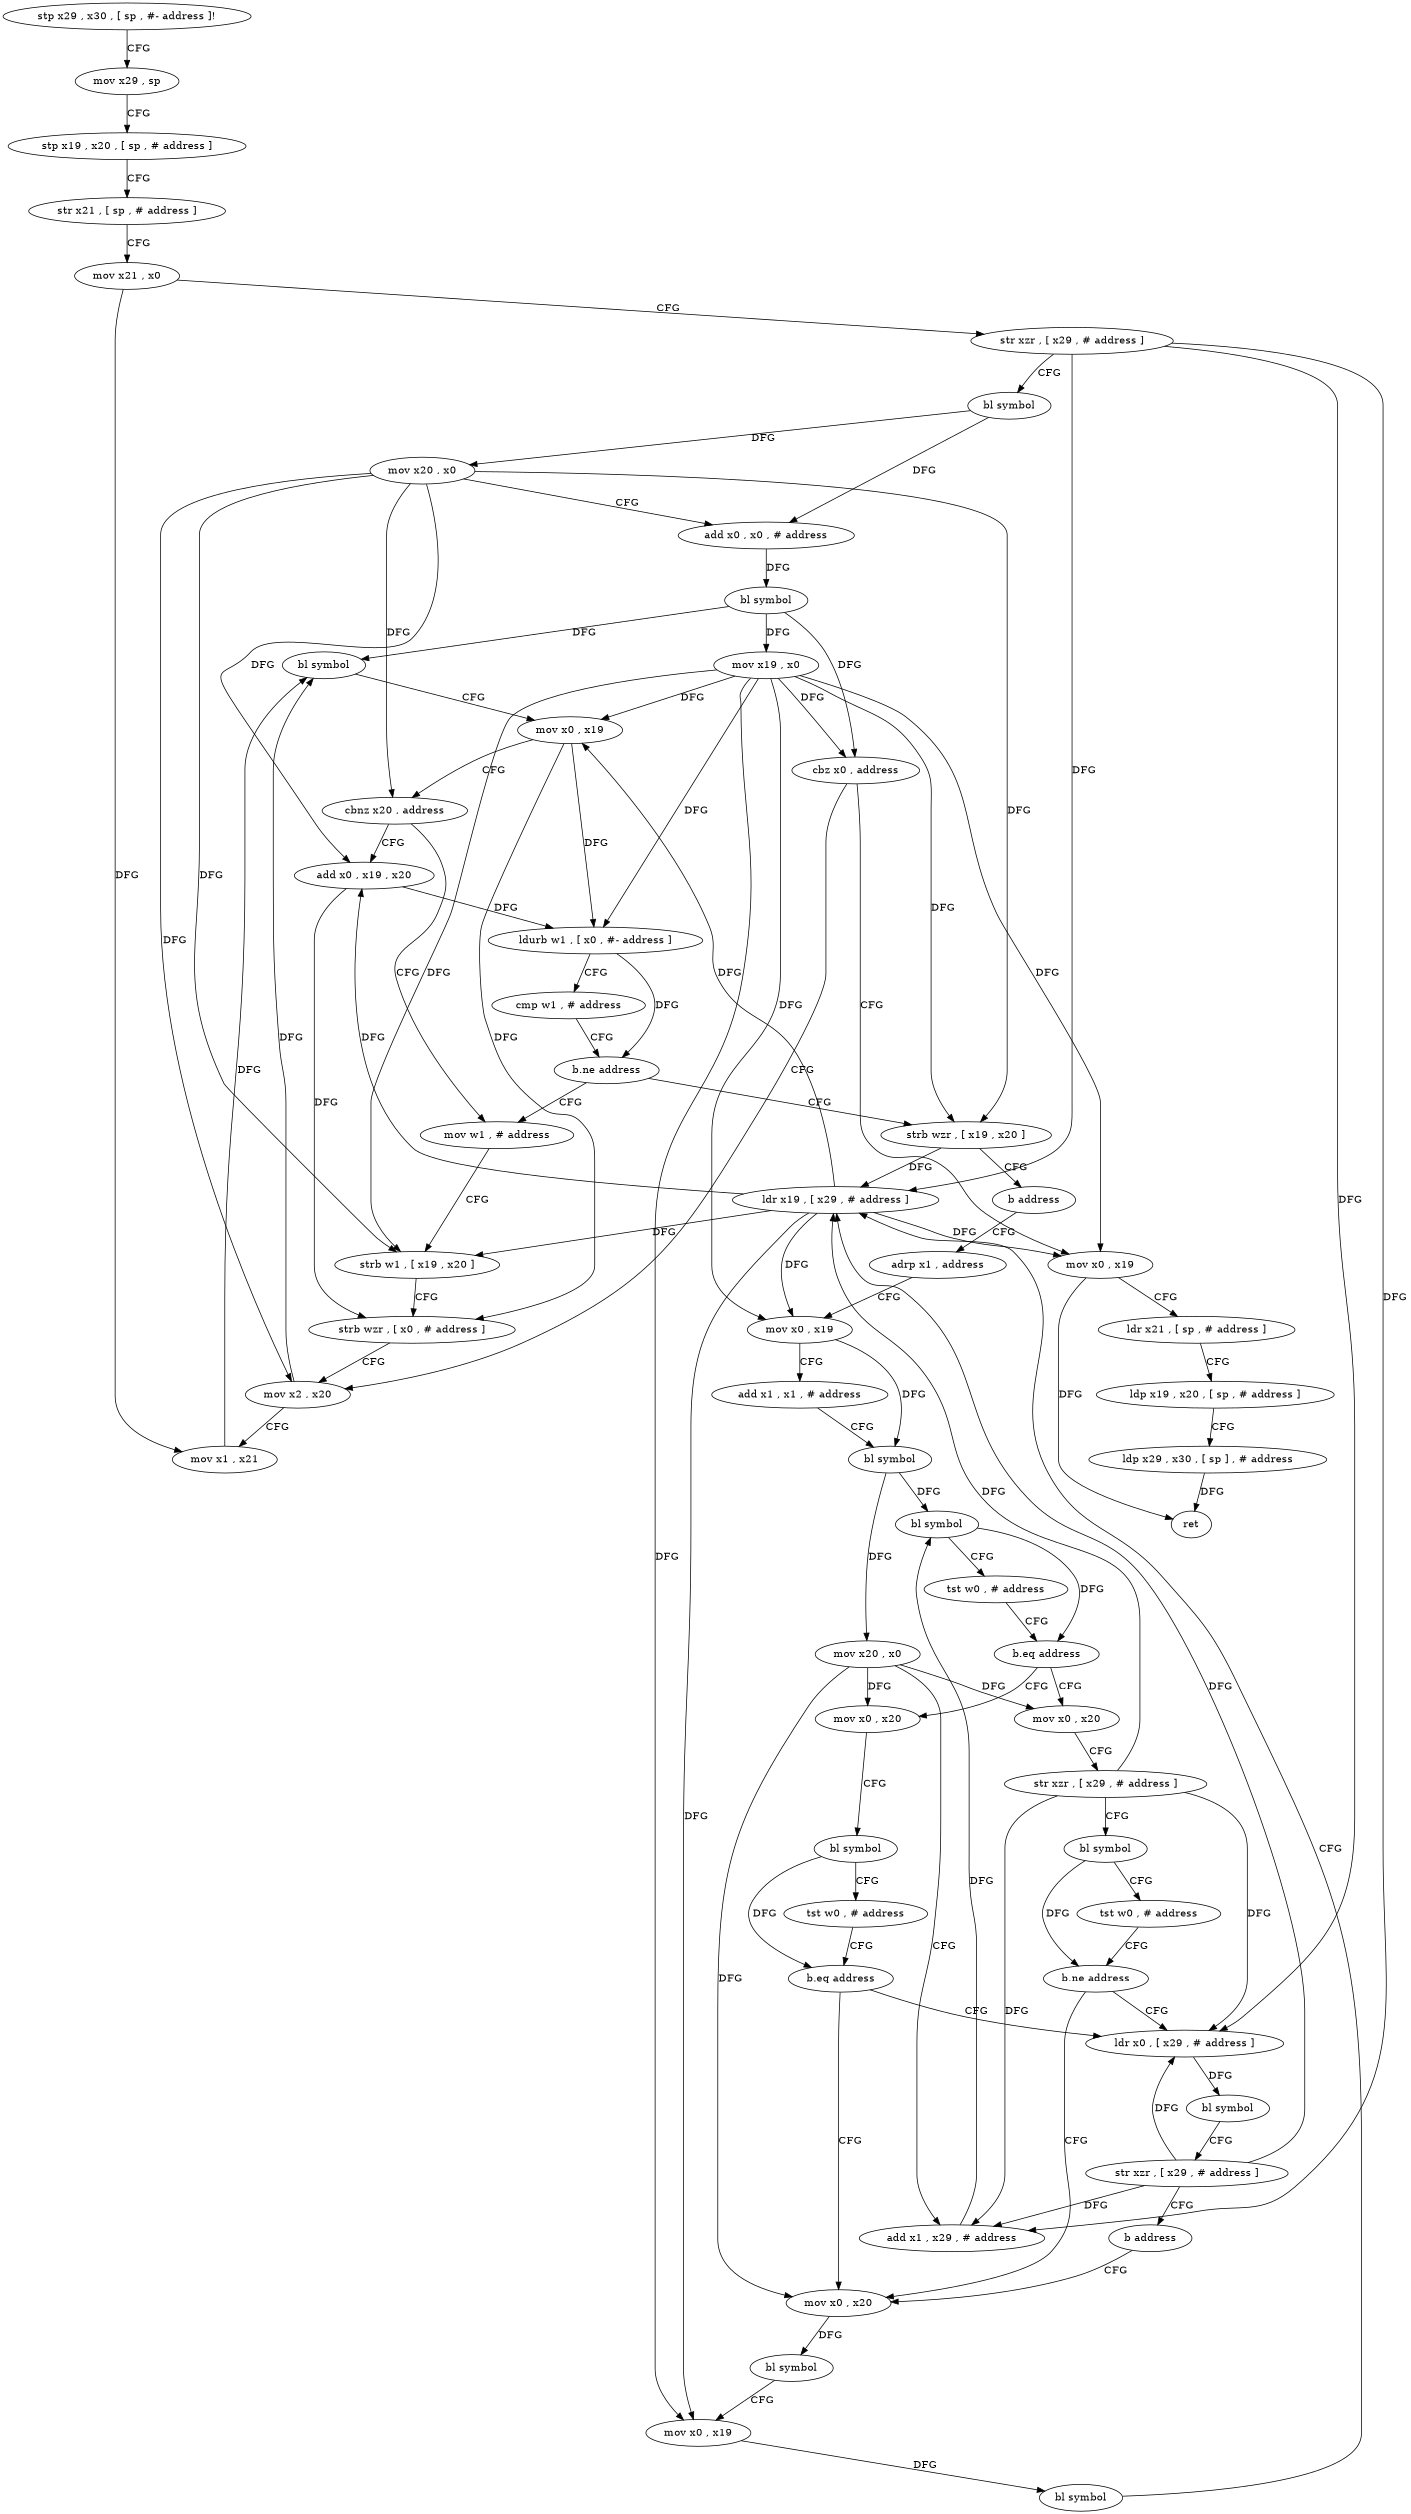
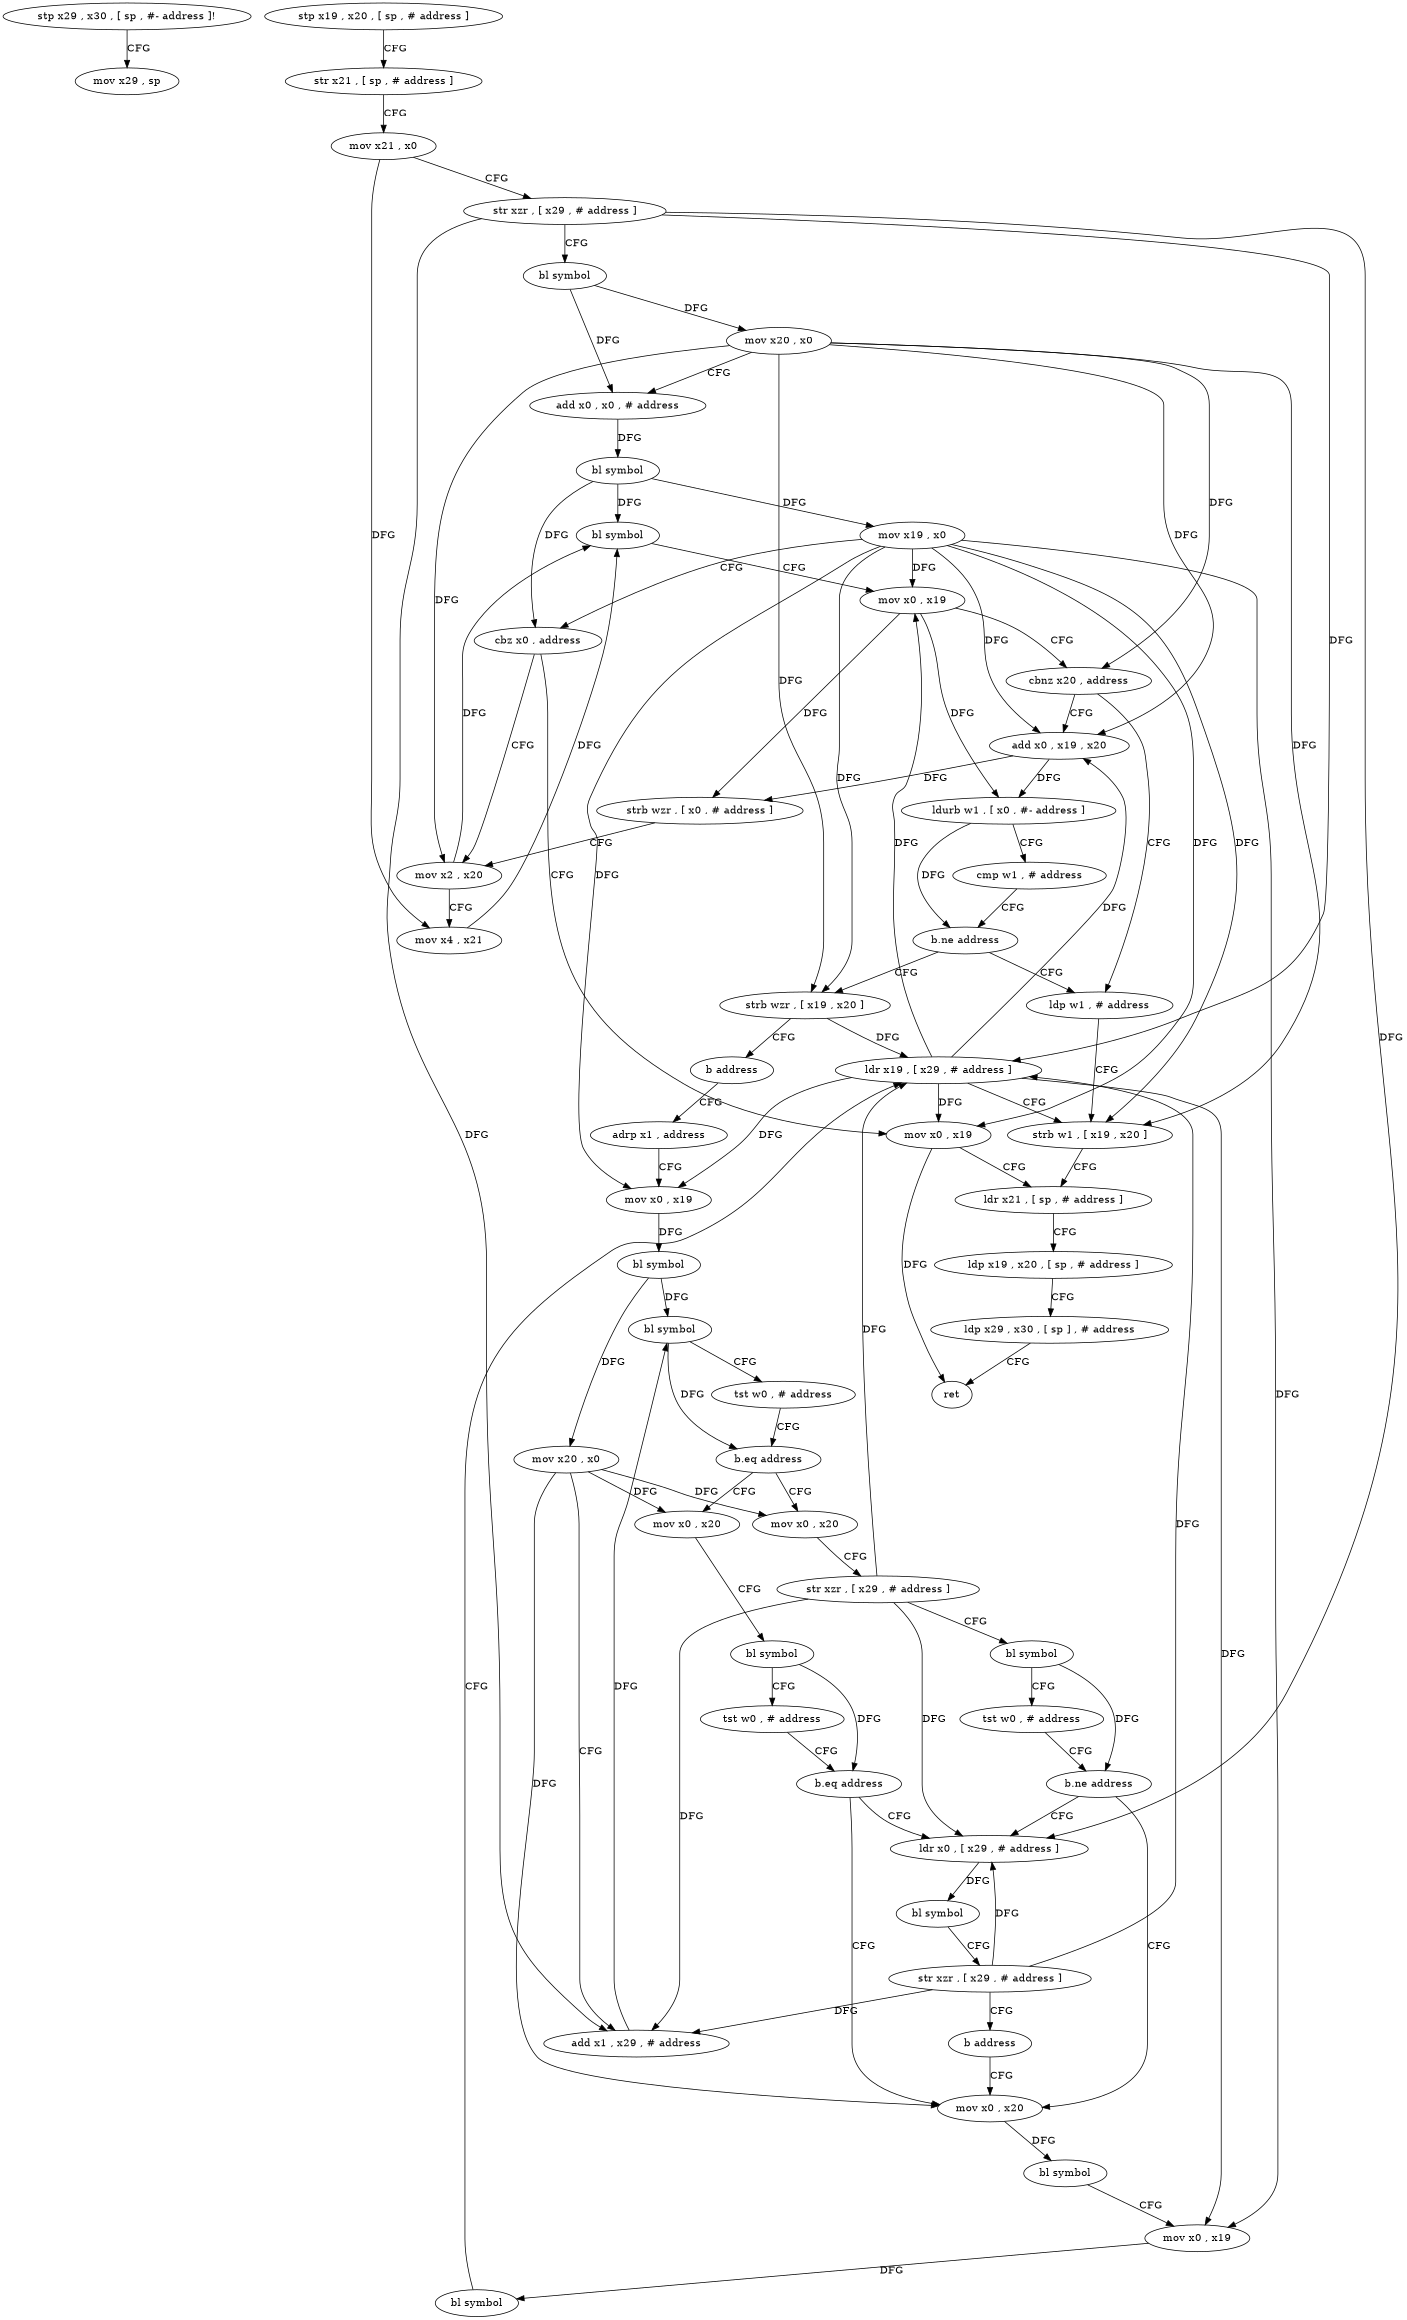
(127, 110) -> none
(813, 698) -> (732, 568)
(683, 800) -> (984, 637)
(497, 1135) -> (1100, 1005)
(664, 1232) -> (1035, 1103)
(415, 1294) -> (1074, 1164)
(800, 1395) -> none
(225, 1460) -> (449, 940)
(1213, 1492) -> (1018, 1362)
